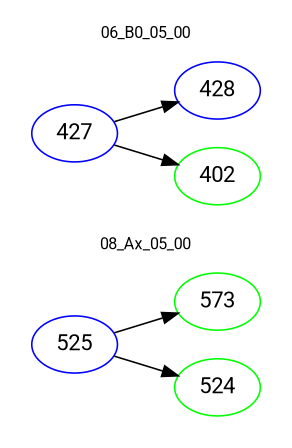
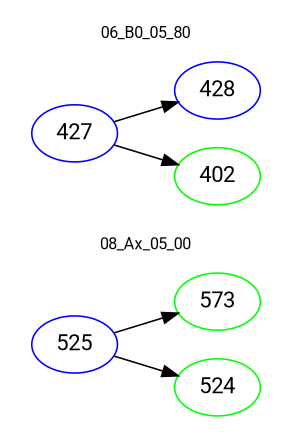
(146, 34) -> (146, 34)
